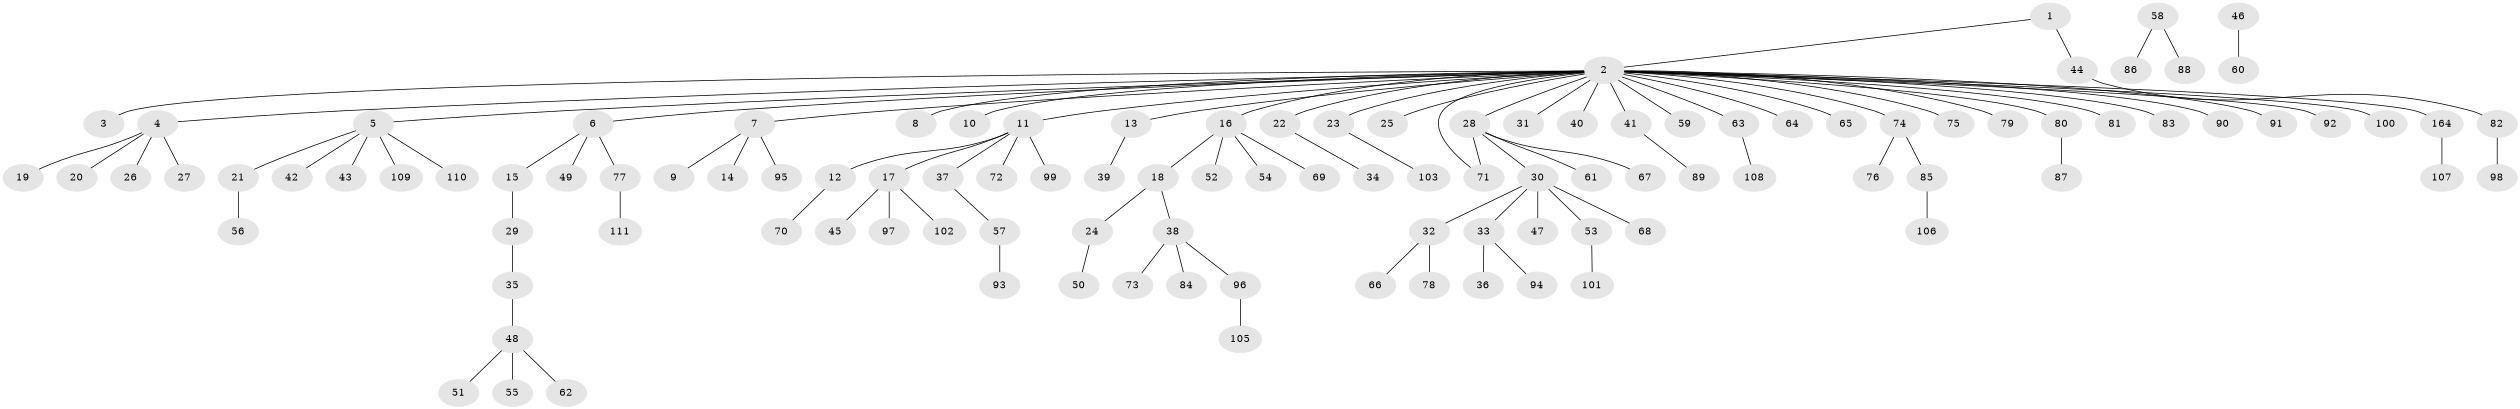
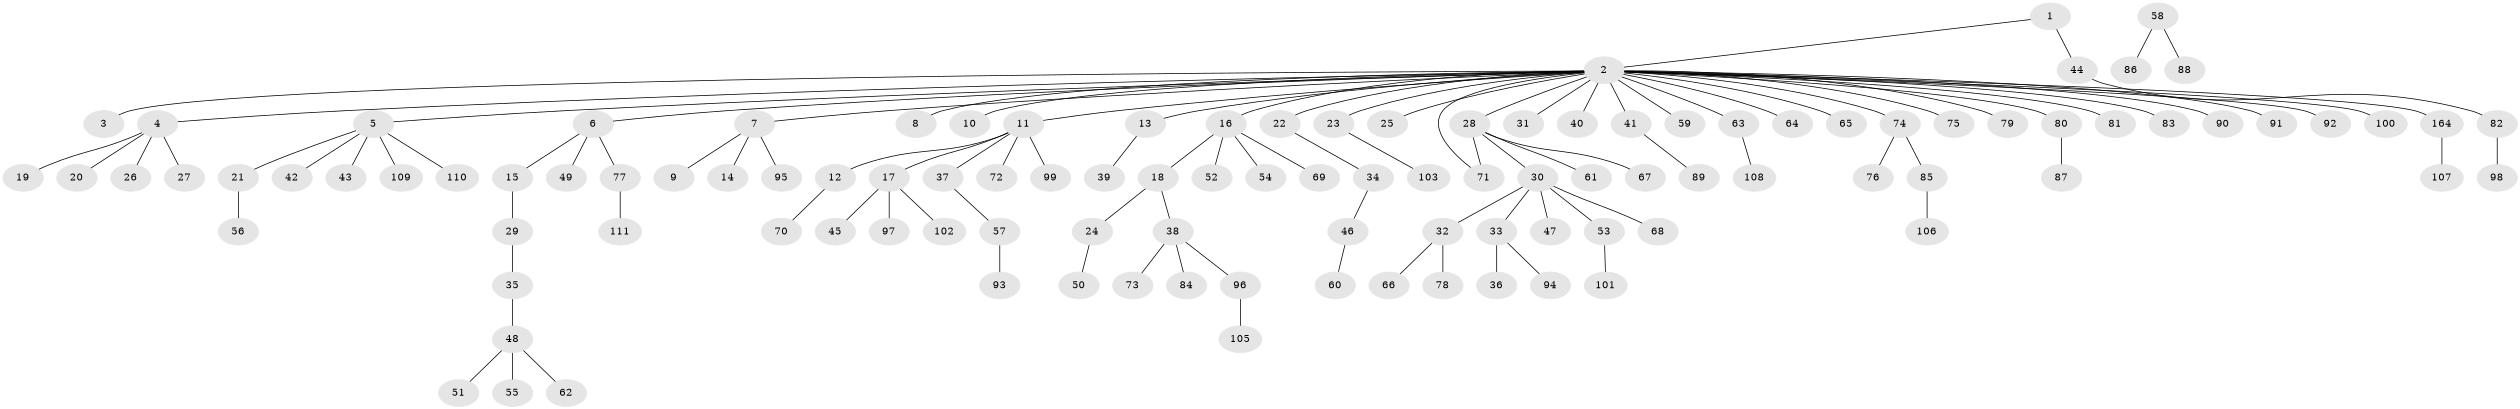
none -> (1361, 205)
